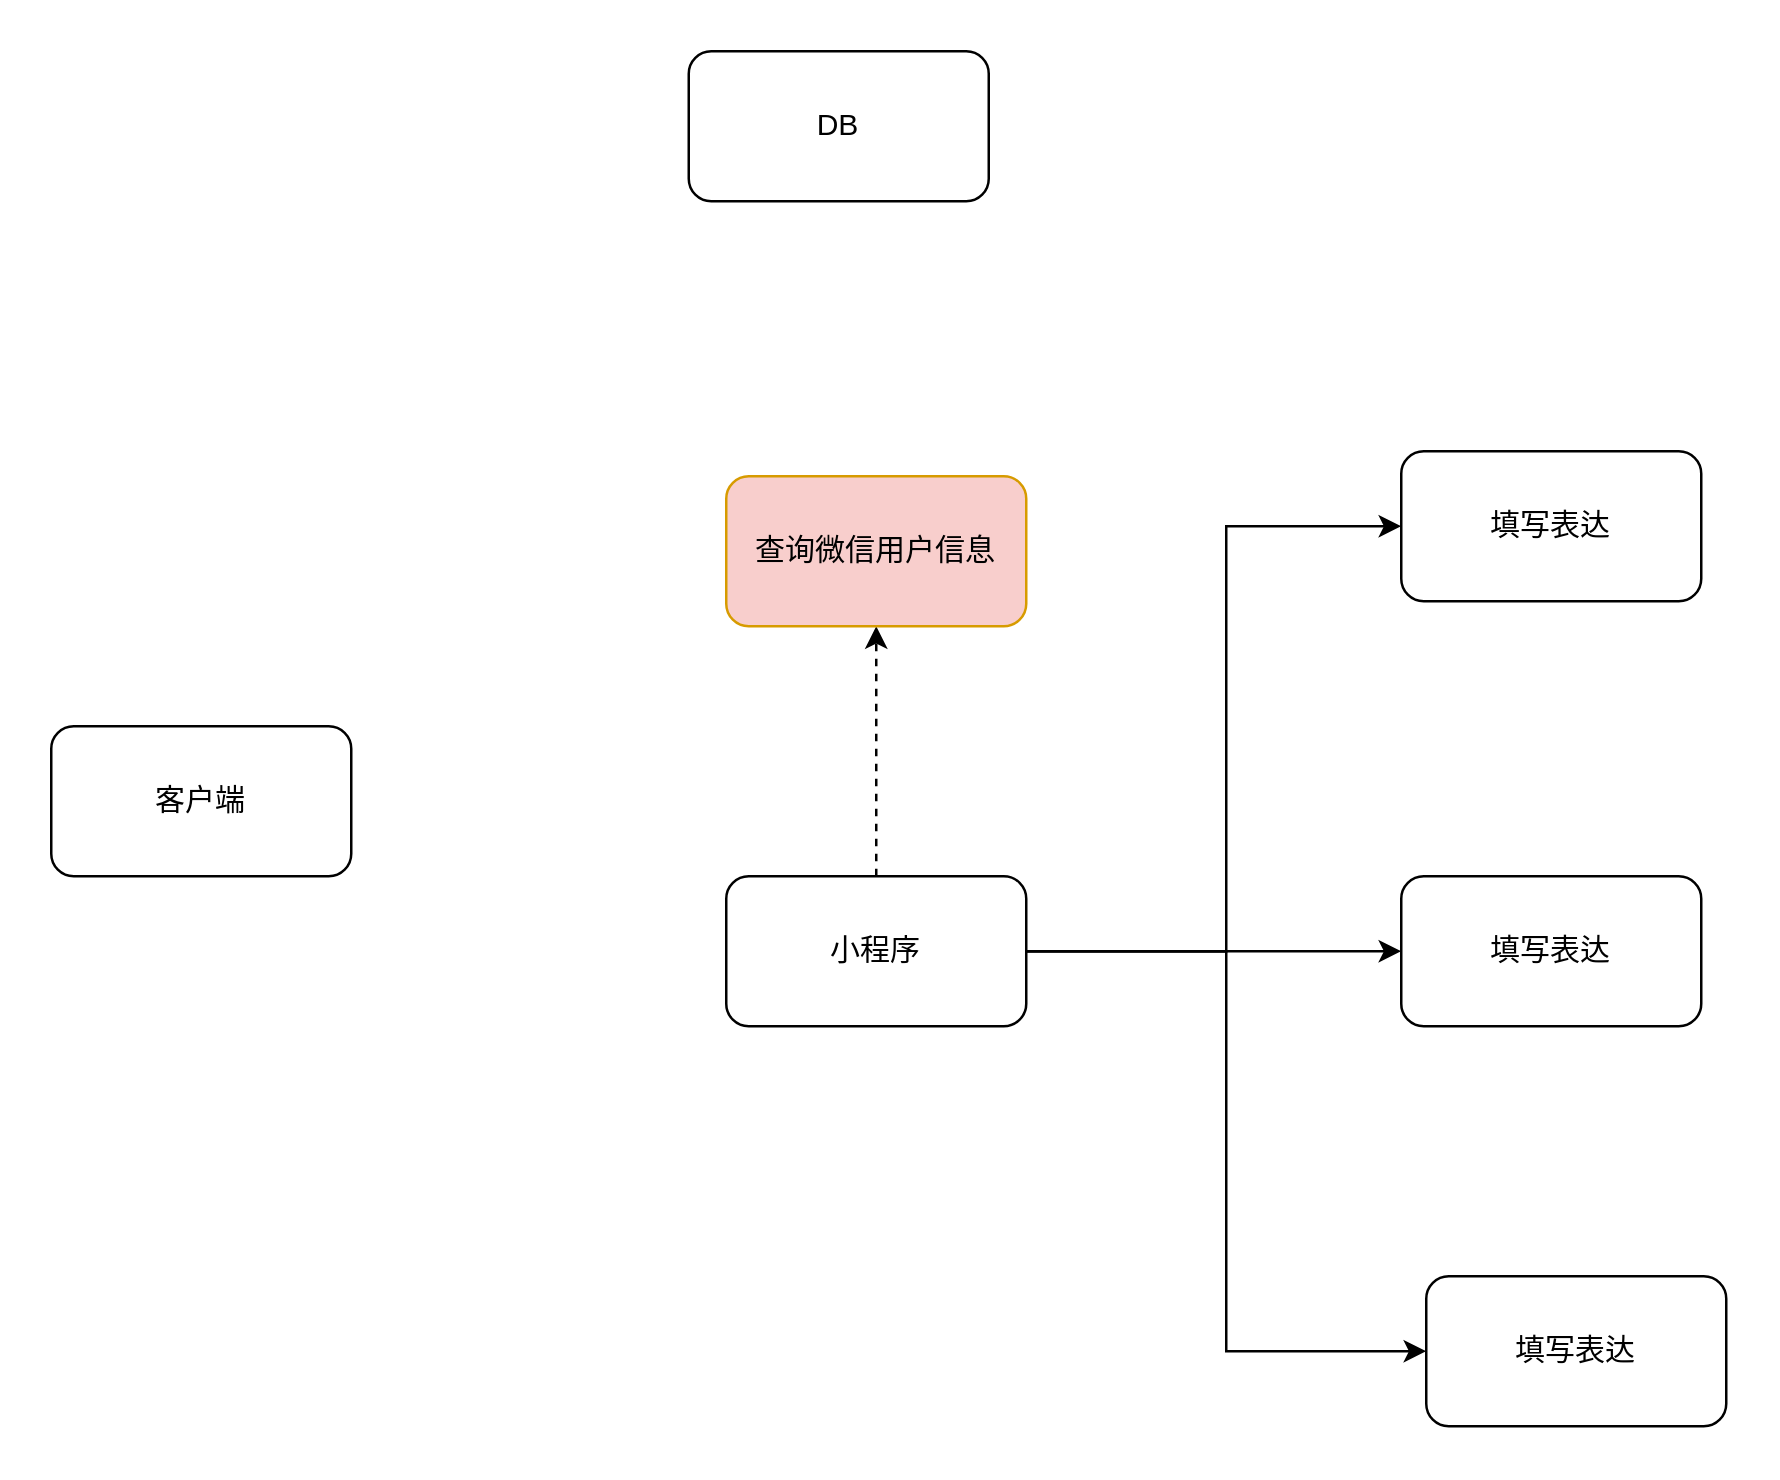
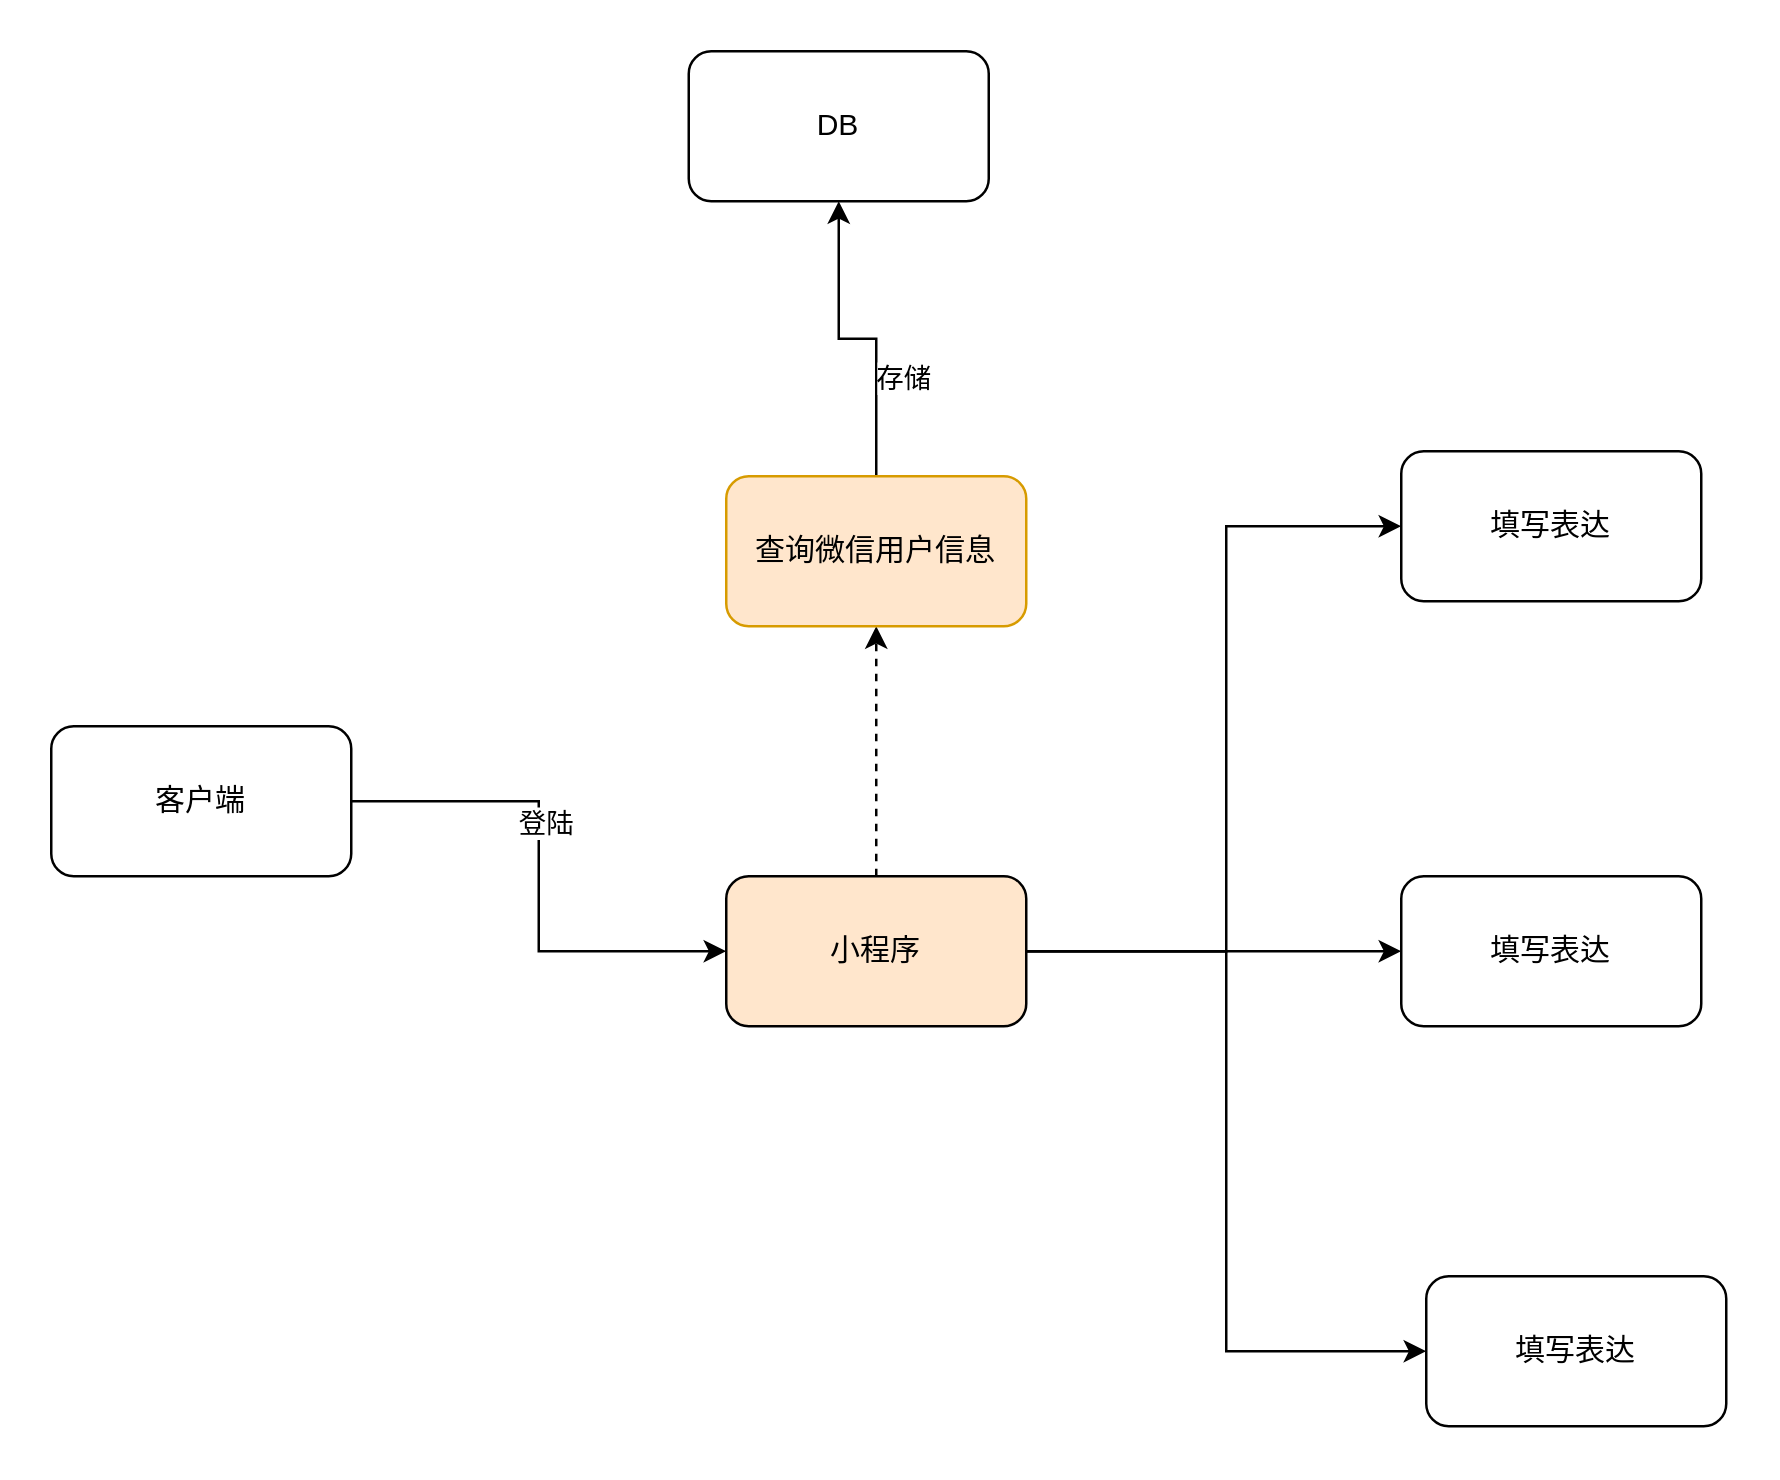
none -> (866, 339)
(876, 551) -> (876, 551)
none -> (539, 868)
(876, 951) -> (876, 951)
